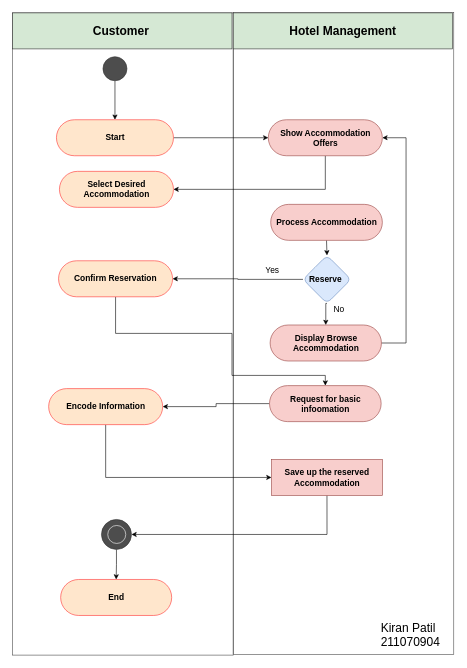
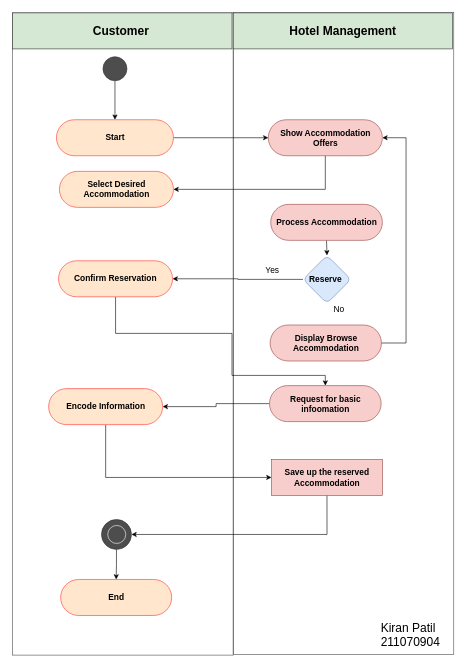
(326, 303) -> none
